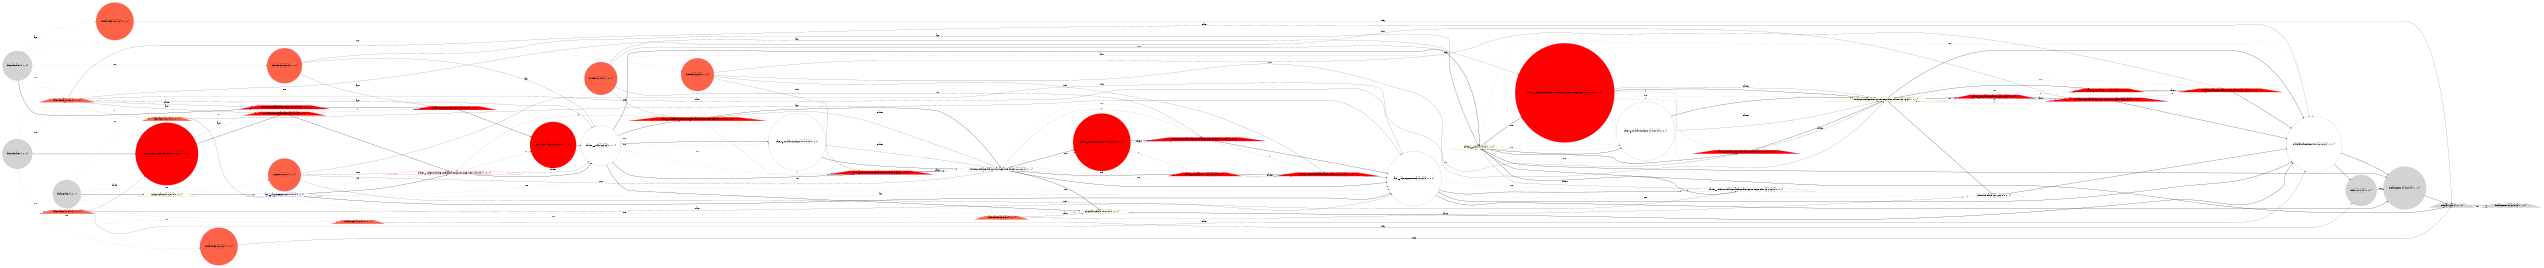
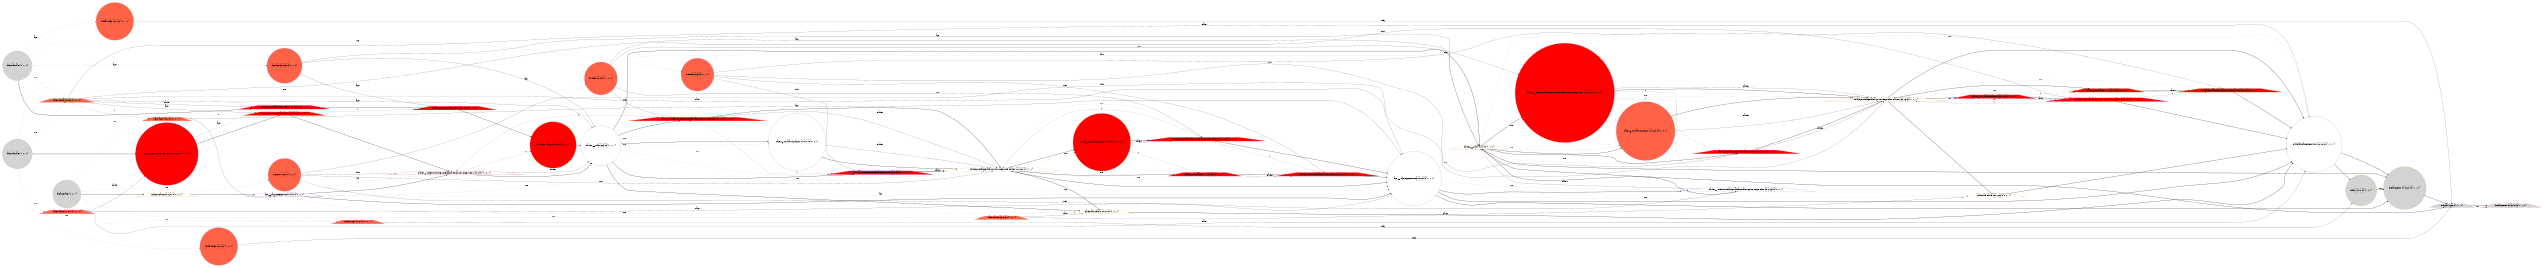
(1882, 45) -> (1883, 36)
(115, 65) -> (115, 65)
(1646, 131) -> (1646, 131)
